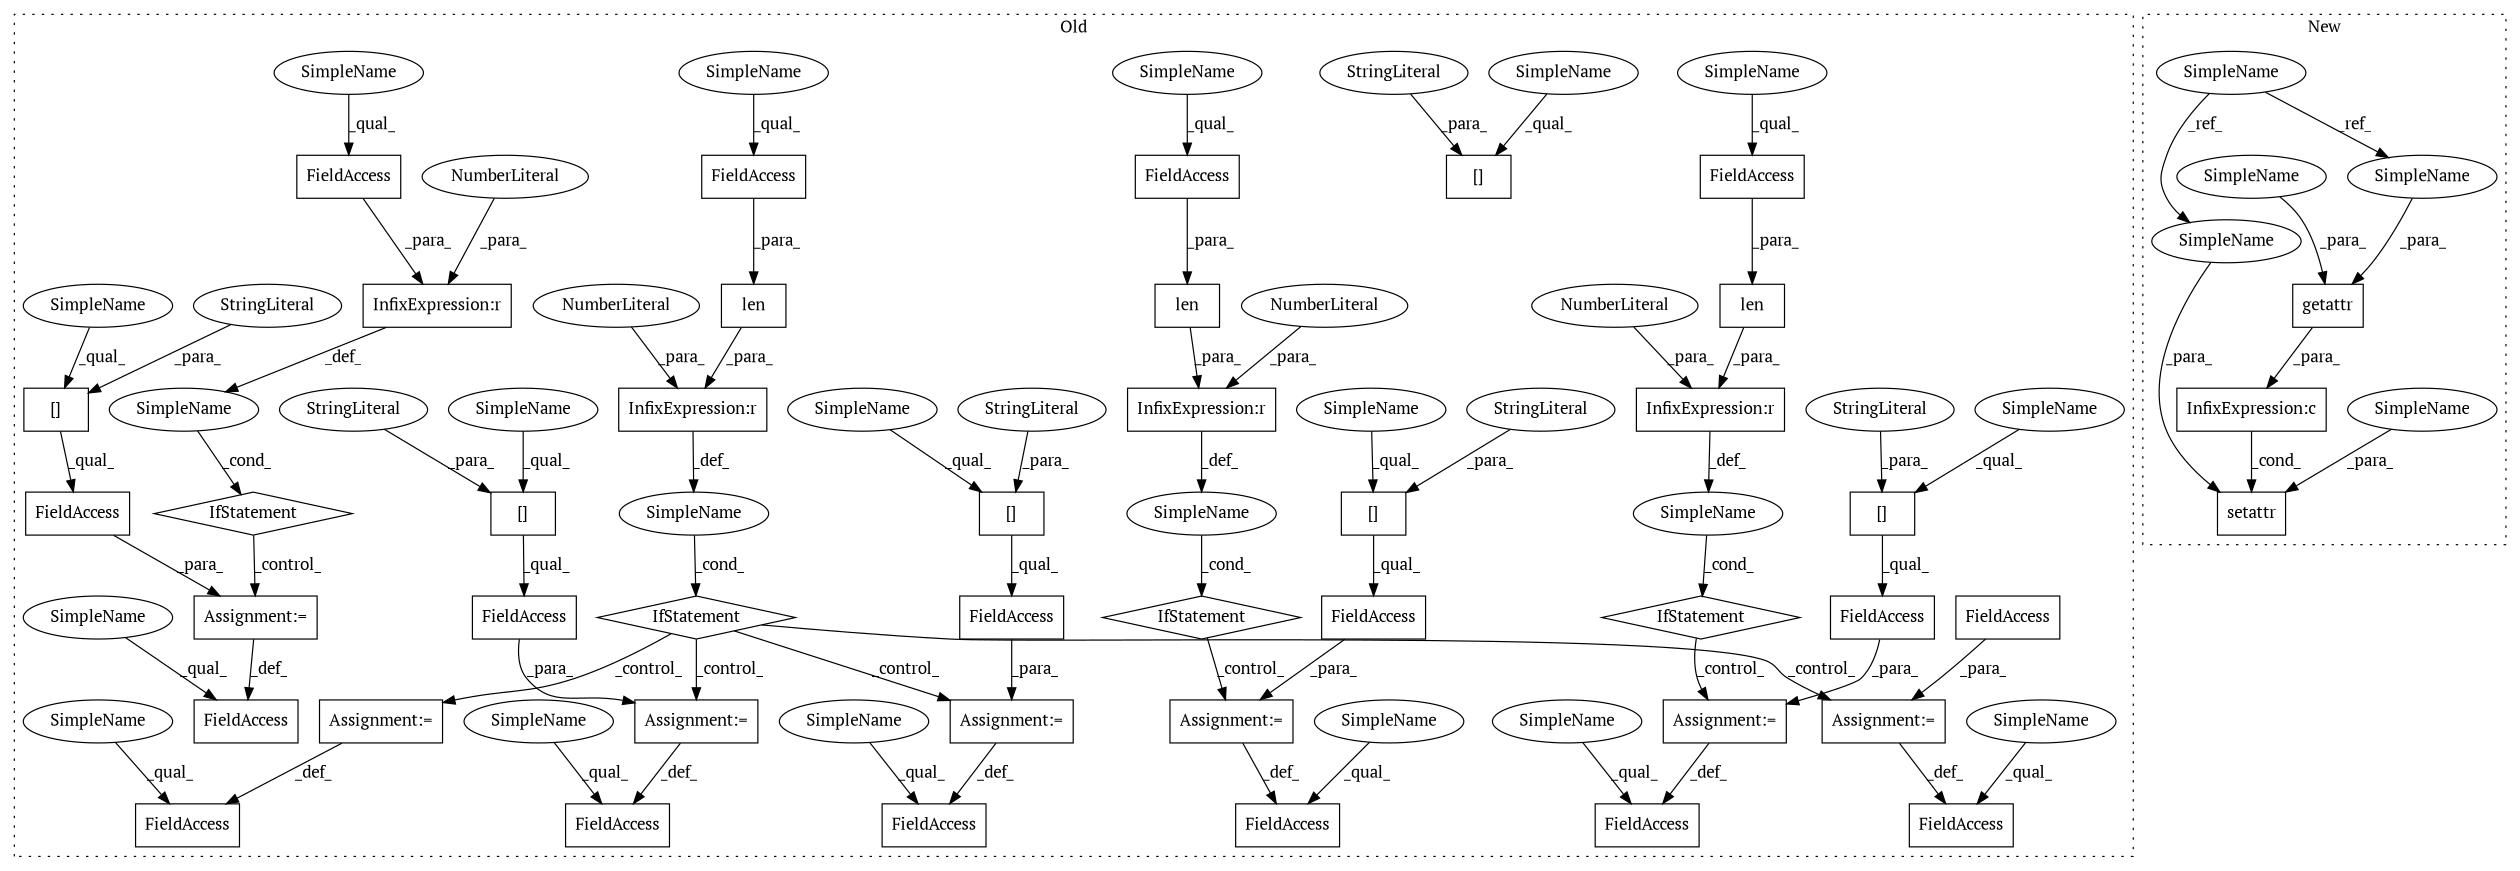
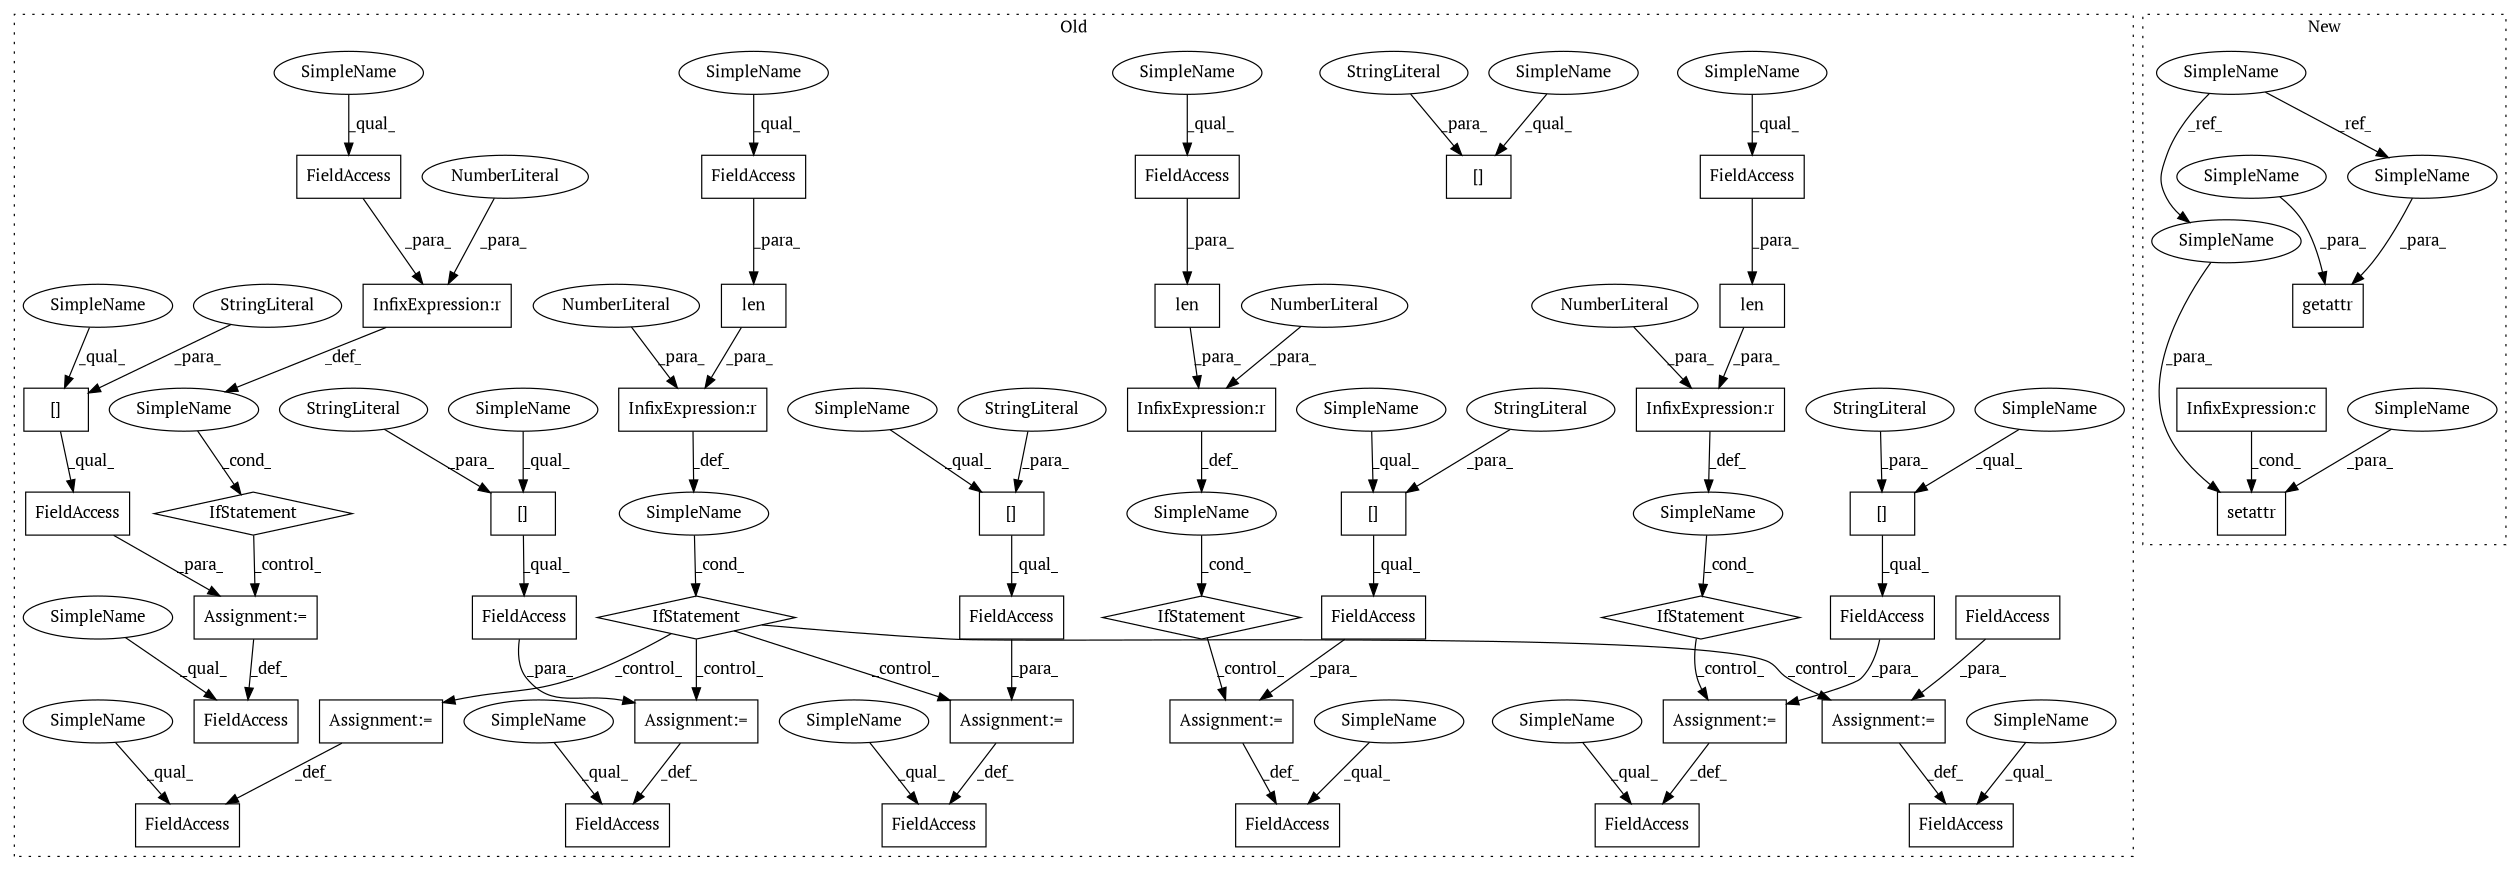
(2293, 353) -> none
